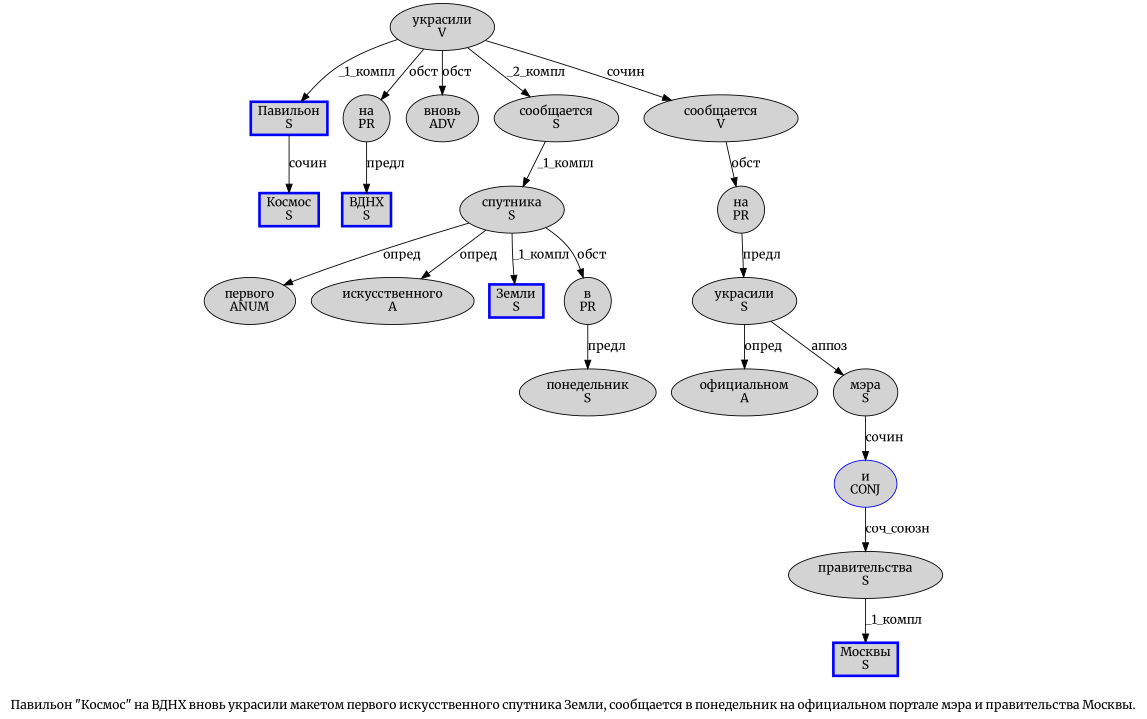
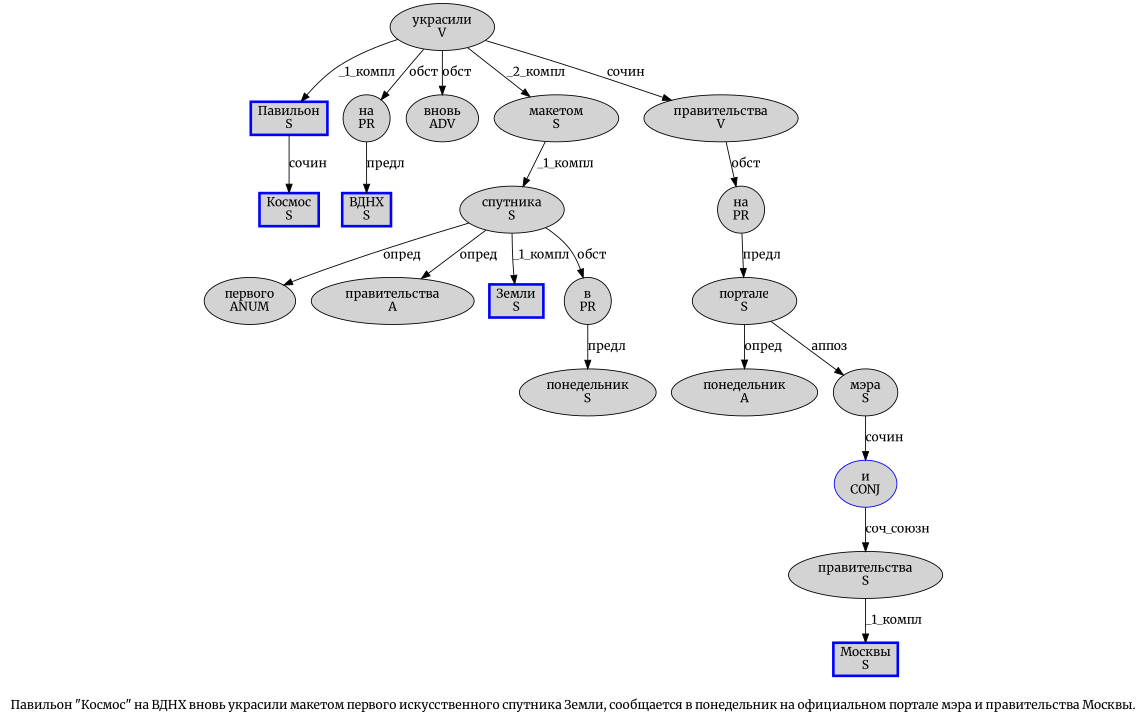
(556, 118) -> (556, 118)
(721, 118) -> (721, 118)
(393, 301) -> (393, 301)
(745, 301) -> (745, 301)
(745, 392) -> (745, 392)
